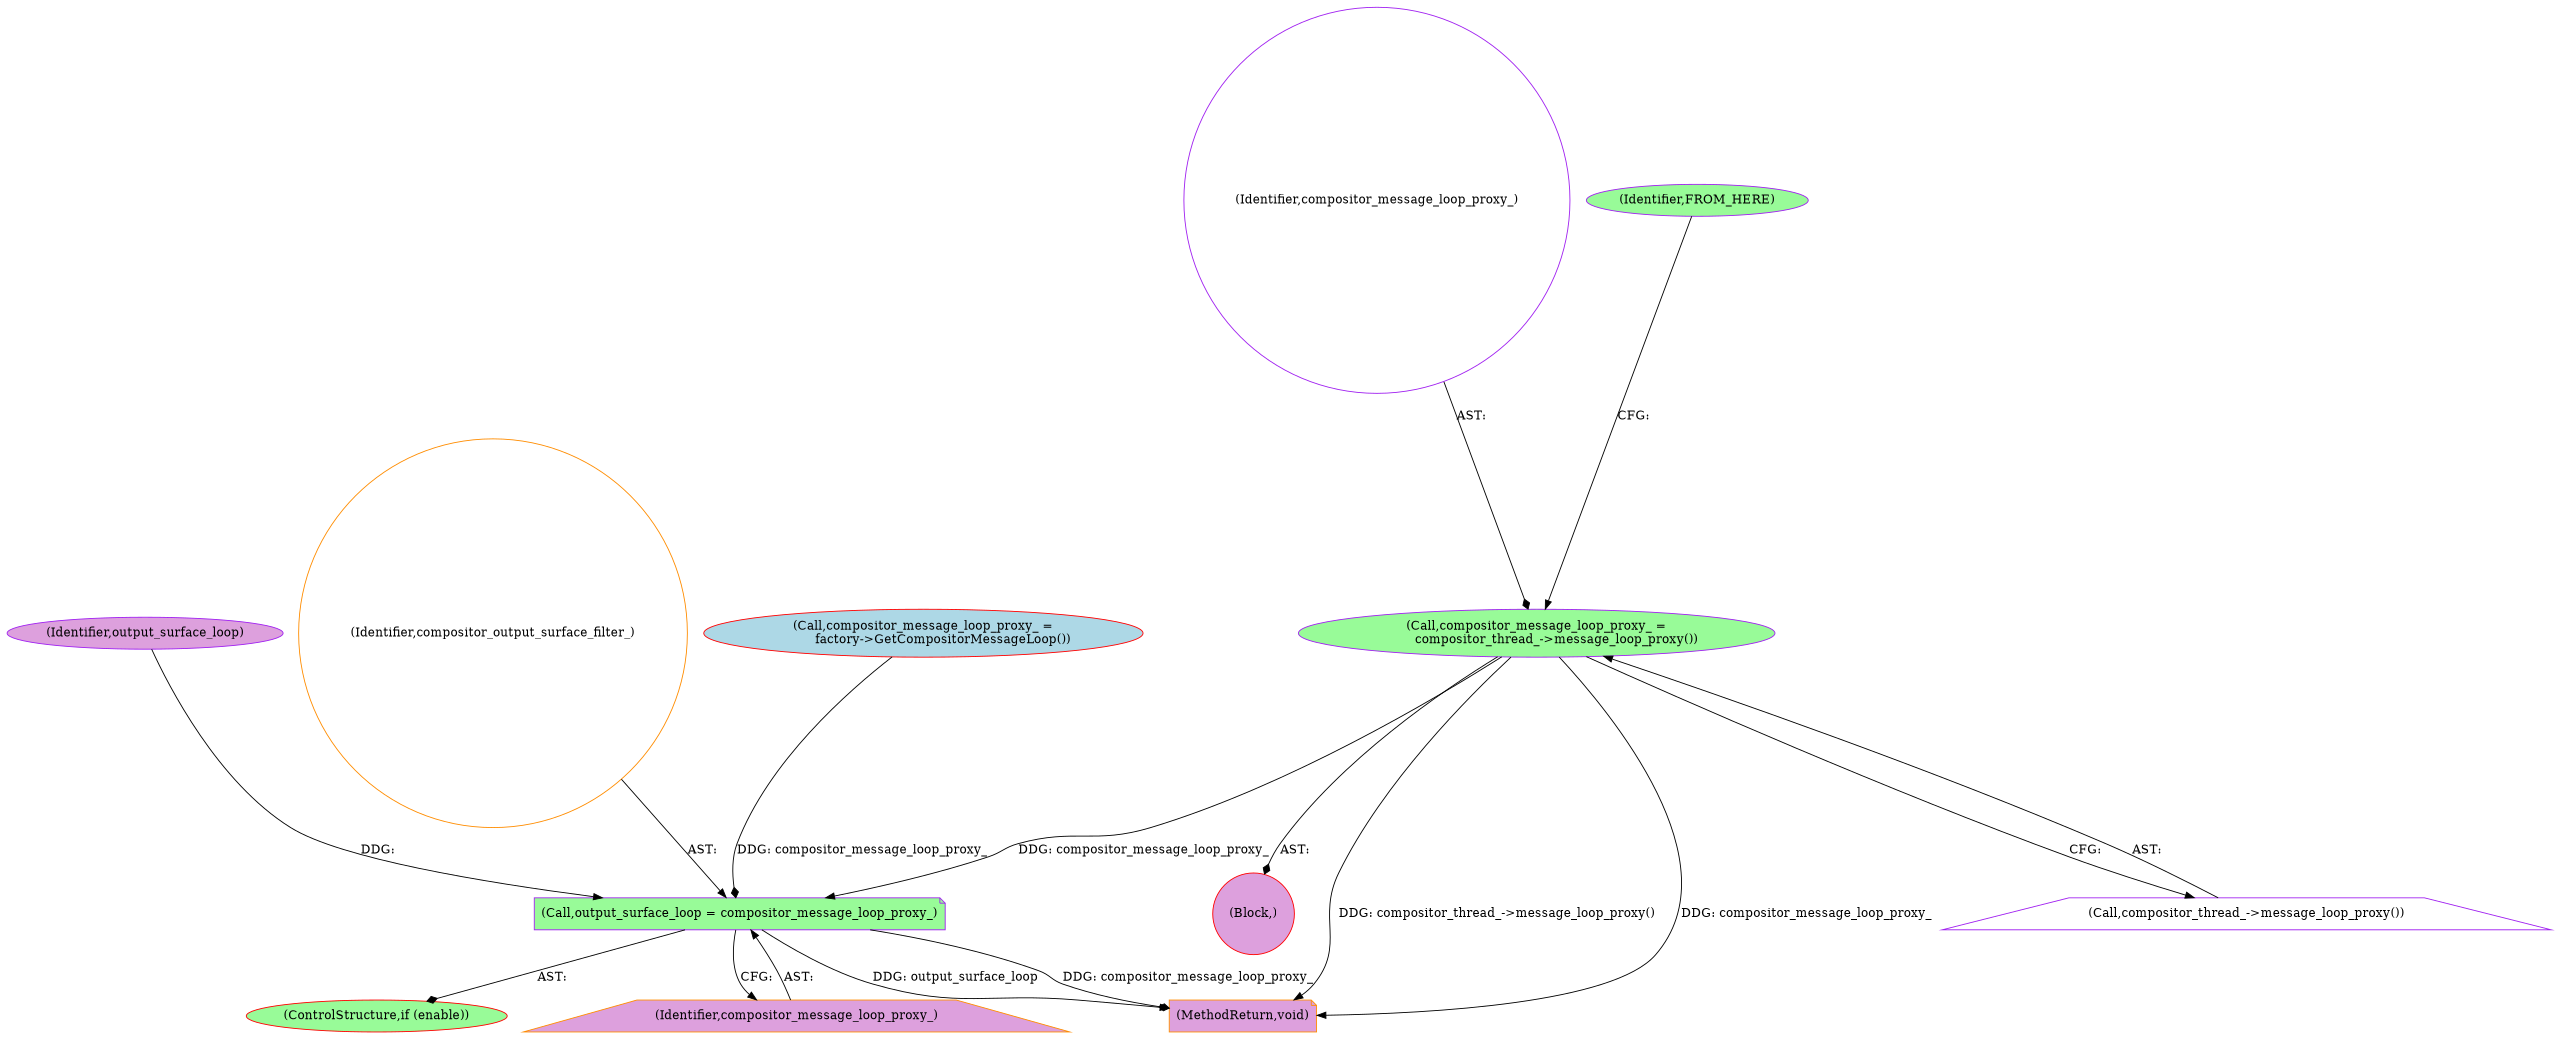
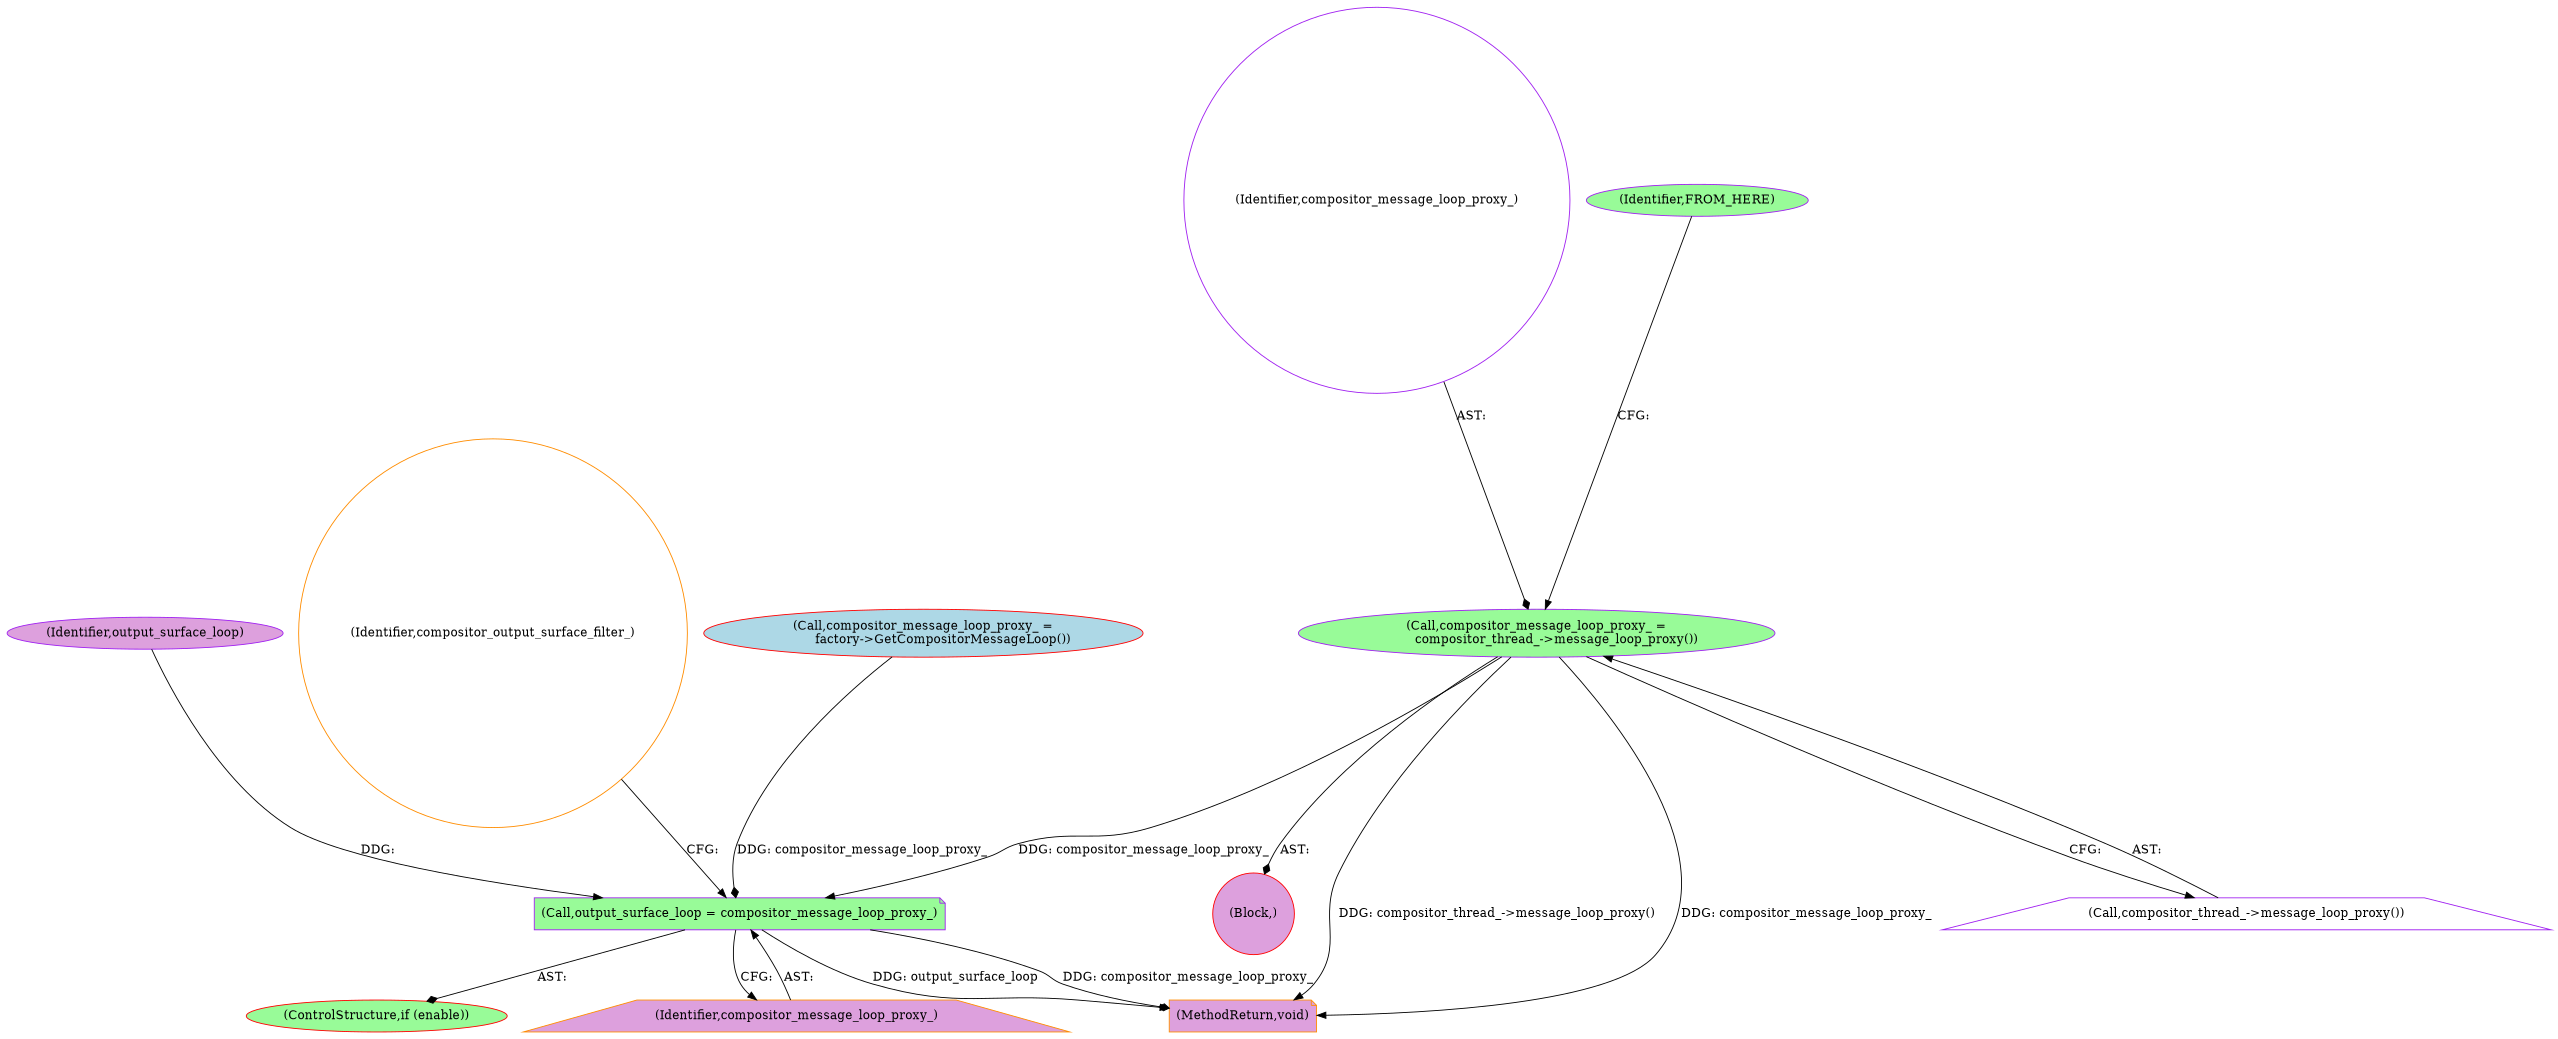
(705, 850) -> (705, 850)
